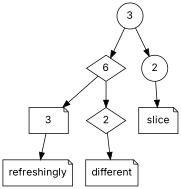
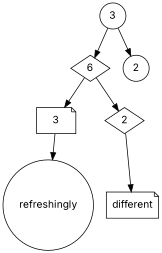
(158, 121) -> none
(38, 173) -> (48, 205)
